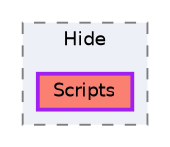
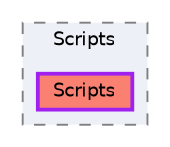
(85, 41) -> (85, 41)
